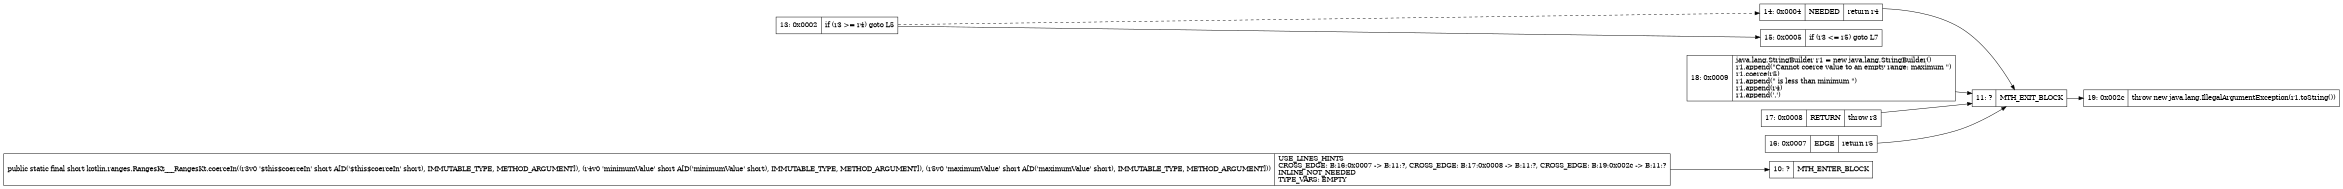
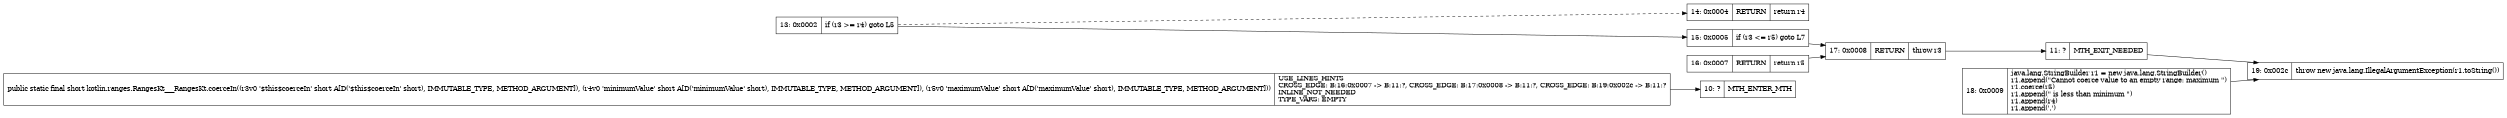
(1824, 12) -> (1751, 12)
(1959, 27) -> none
none -> (1815, 44)
(1961, 92) -> (2242, 81)
(2031, 98) -> (2108, 51)
(1942, 134) -> (1815, 58)
(1824, 144) -> (1751, 63)
(1833, 169) -> (1760, 89)
